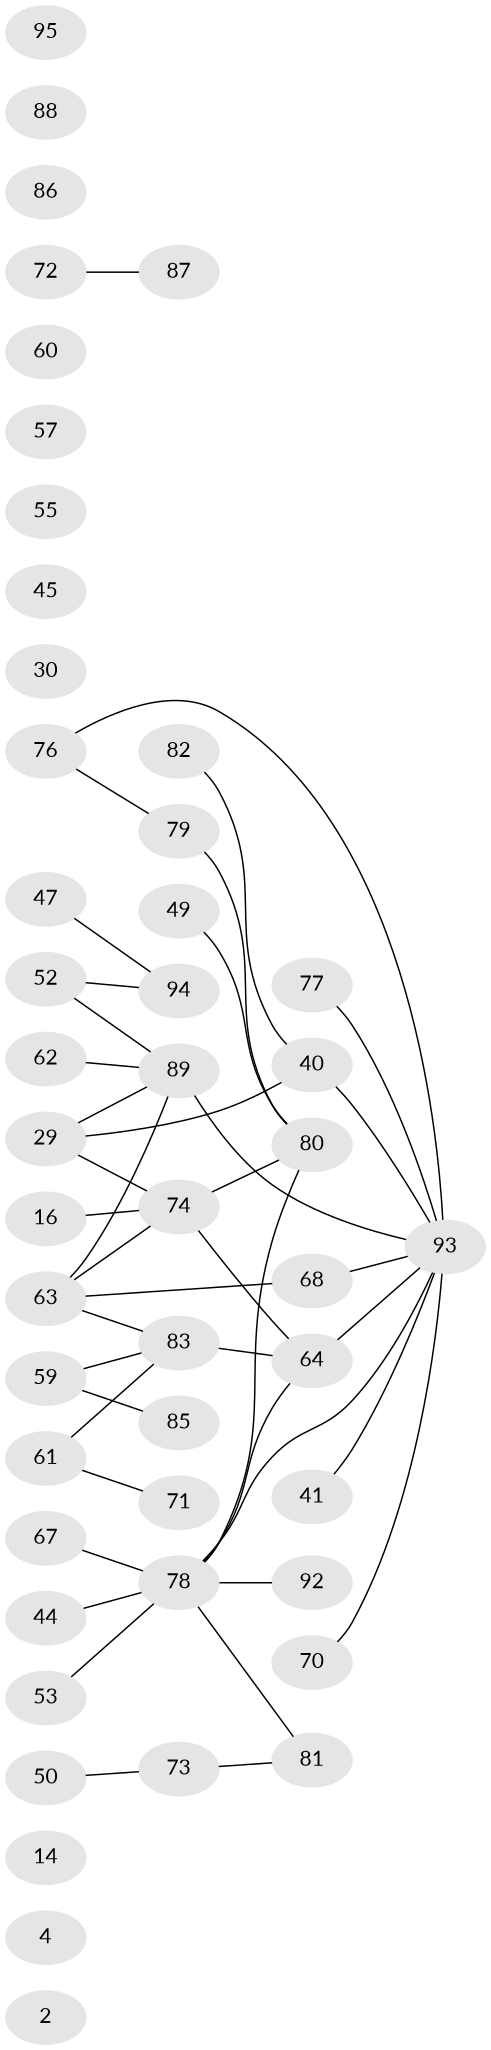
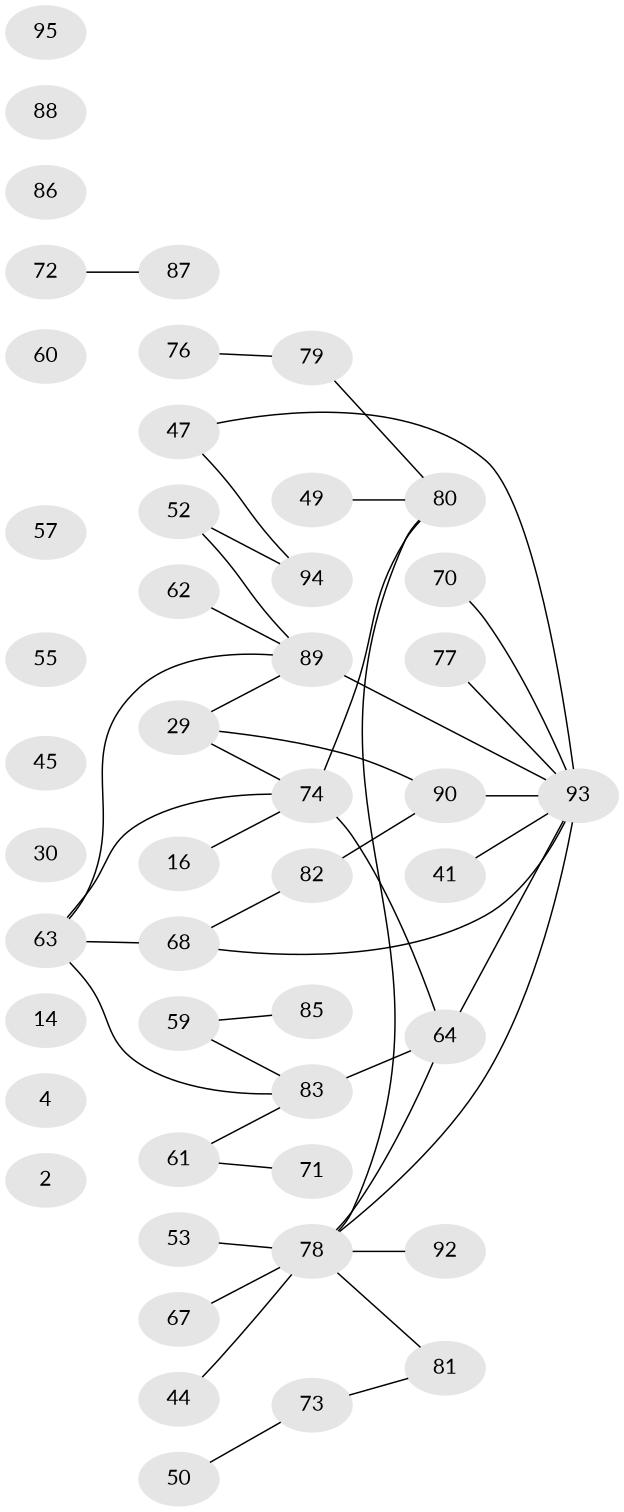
(357, 869) -> (499, 478)
none -> (246, 910)
(312, 1065) -> (445, 796)
